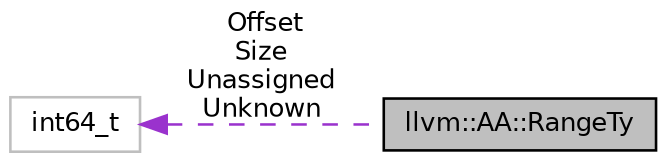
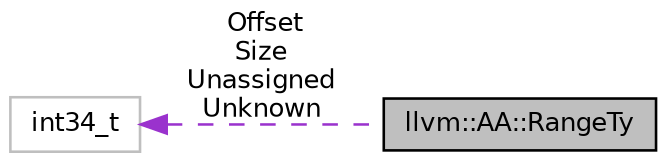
(75, 124) -> (75, 124)
